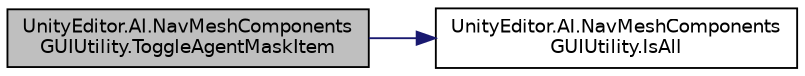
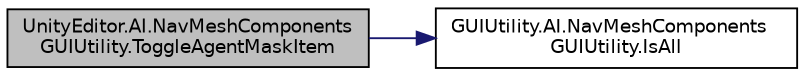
(616, 38) -> (616, 38)
